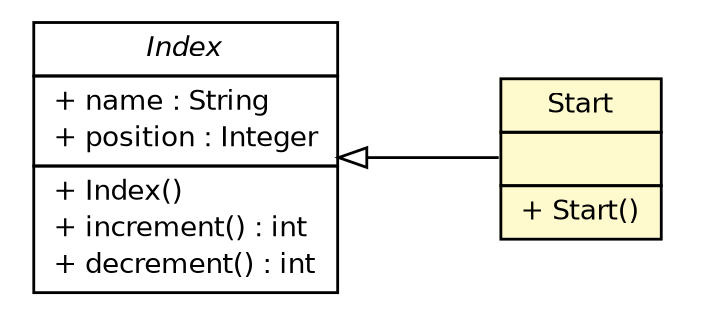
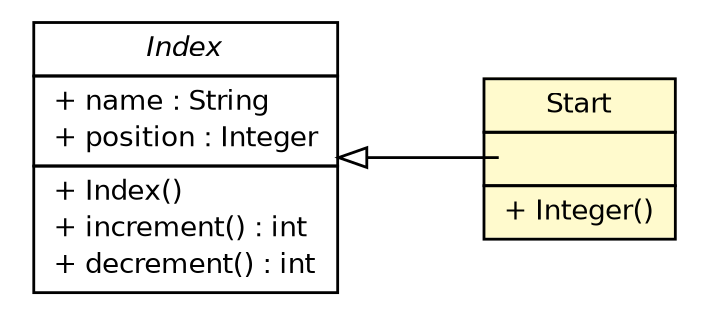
(581, 211) -> (580, 211)
